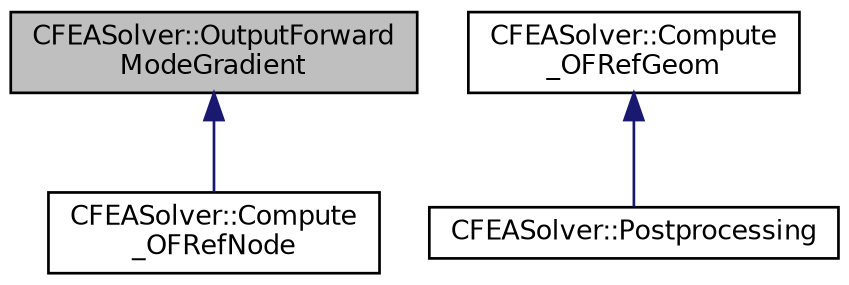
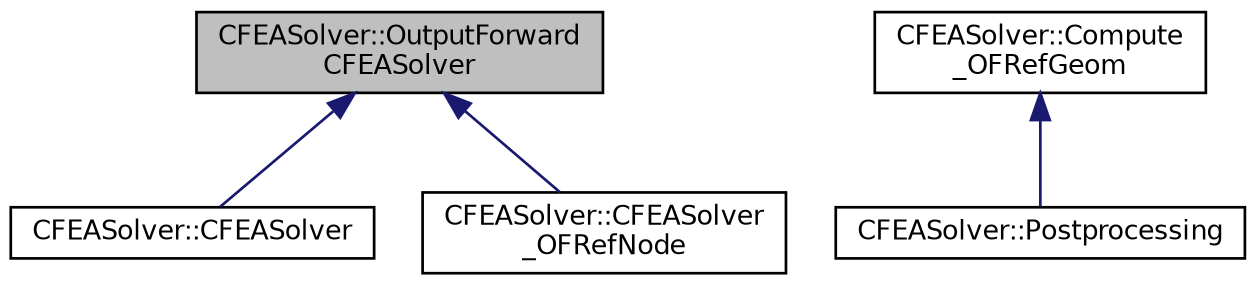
(214, 52) -> (400, 52)
none -> (192, 233)
(214, 233) -> (604, 233)
